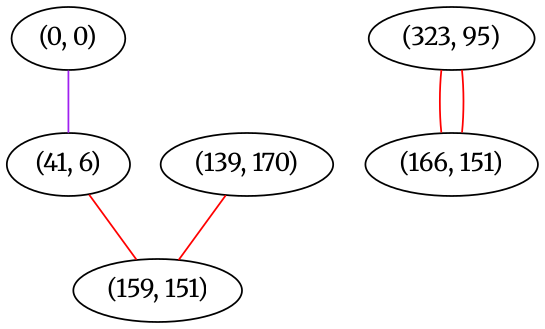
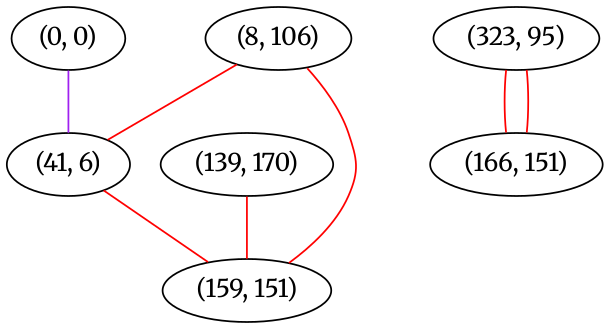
none -> (278, 38)
